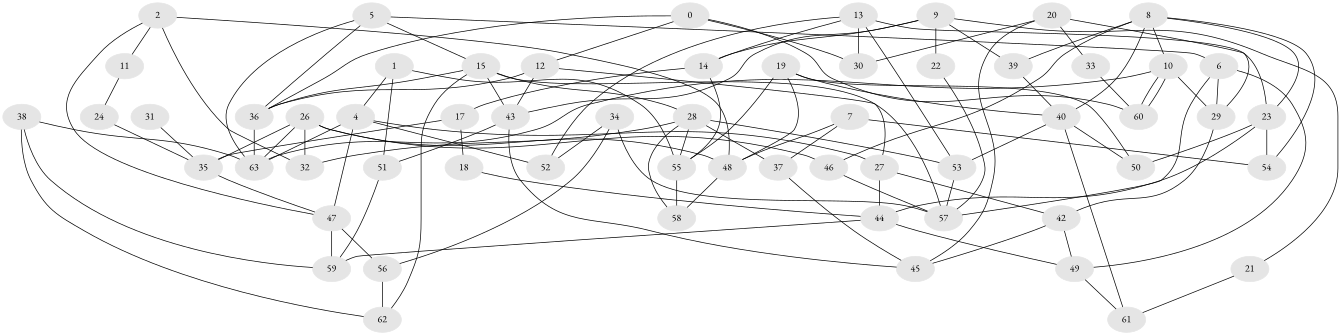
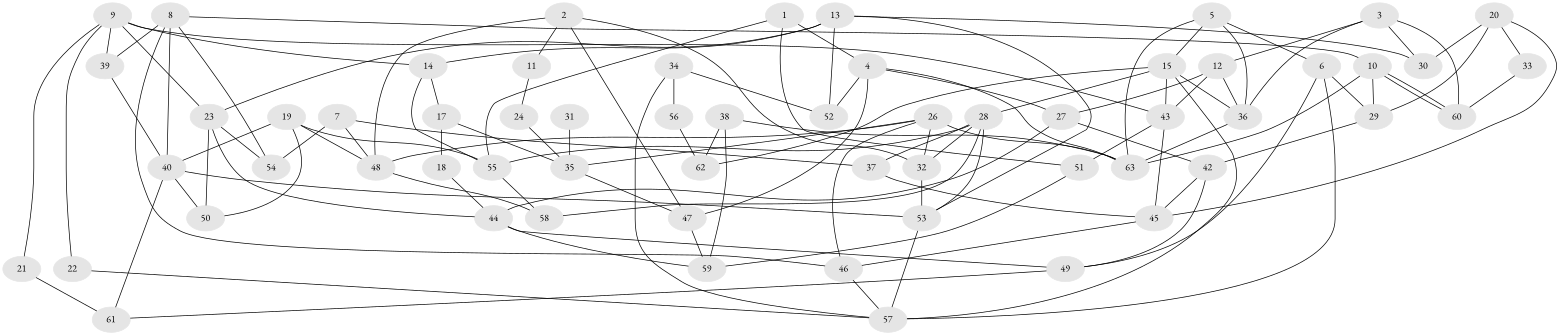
(690, 15) -> (1379, 15)
(1280, 44) -> (161, 66)
none -> (922, 196)
(357, 244) -> none
none -> (999, 244)
